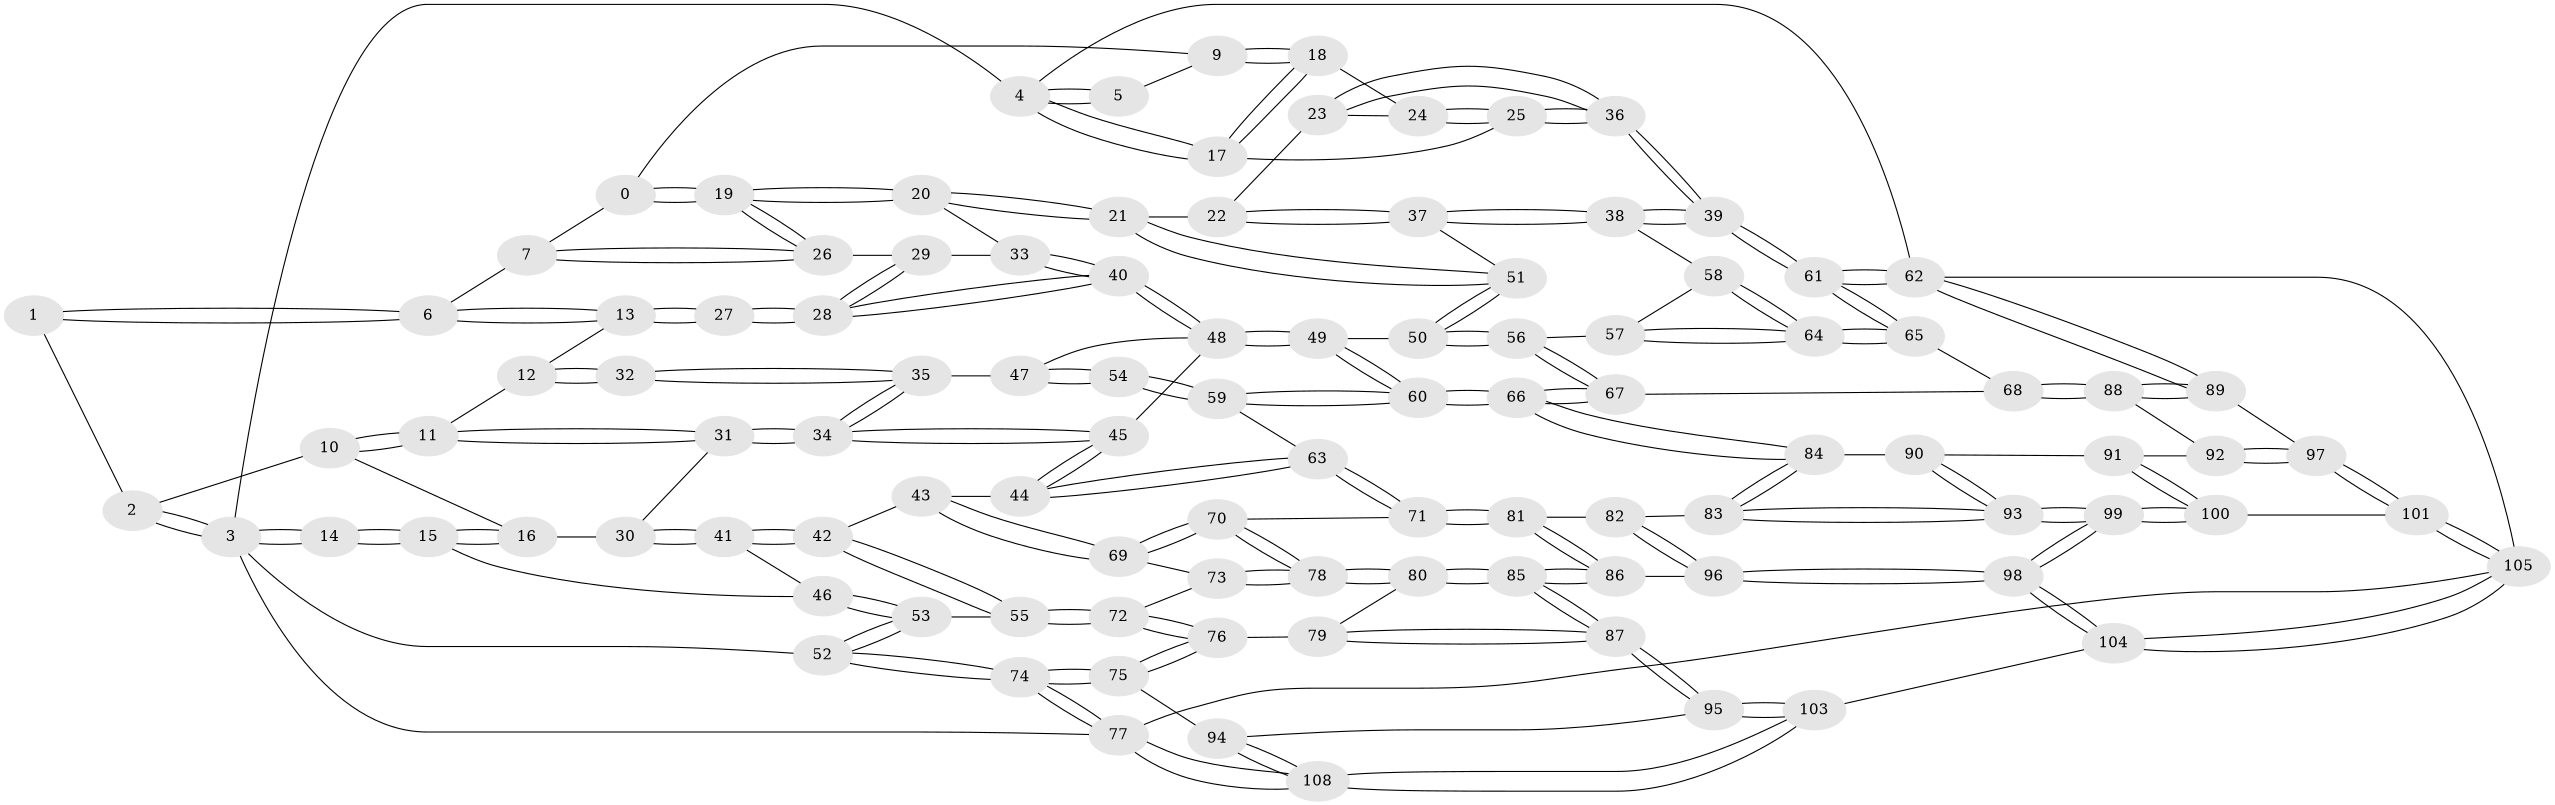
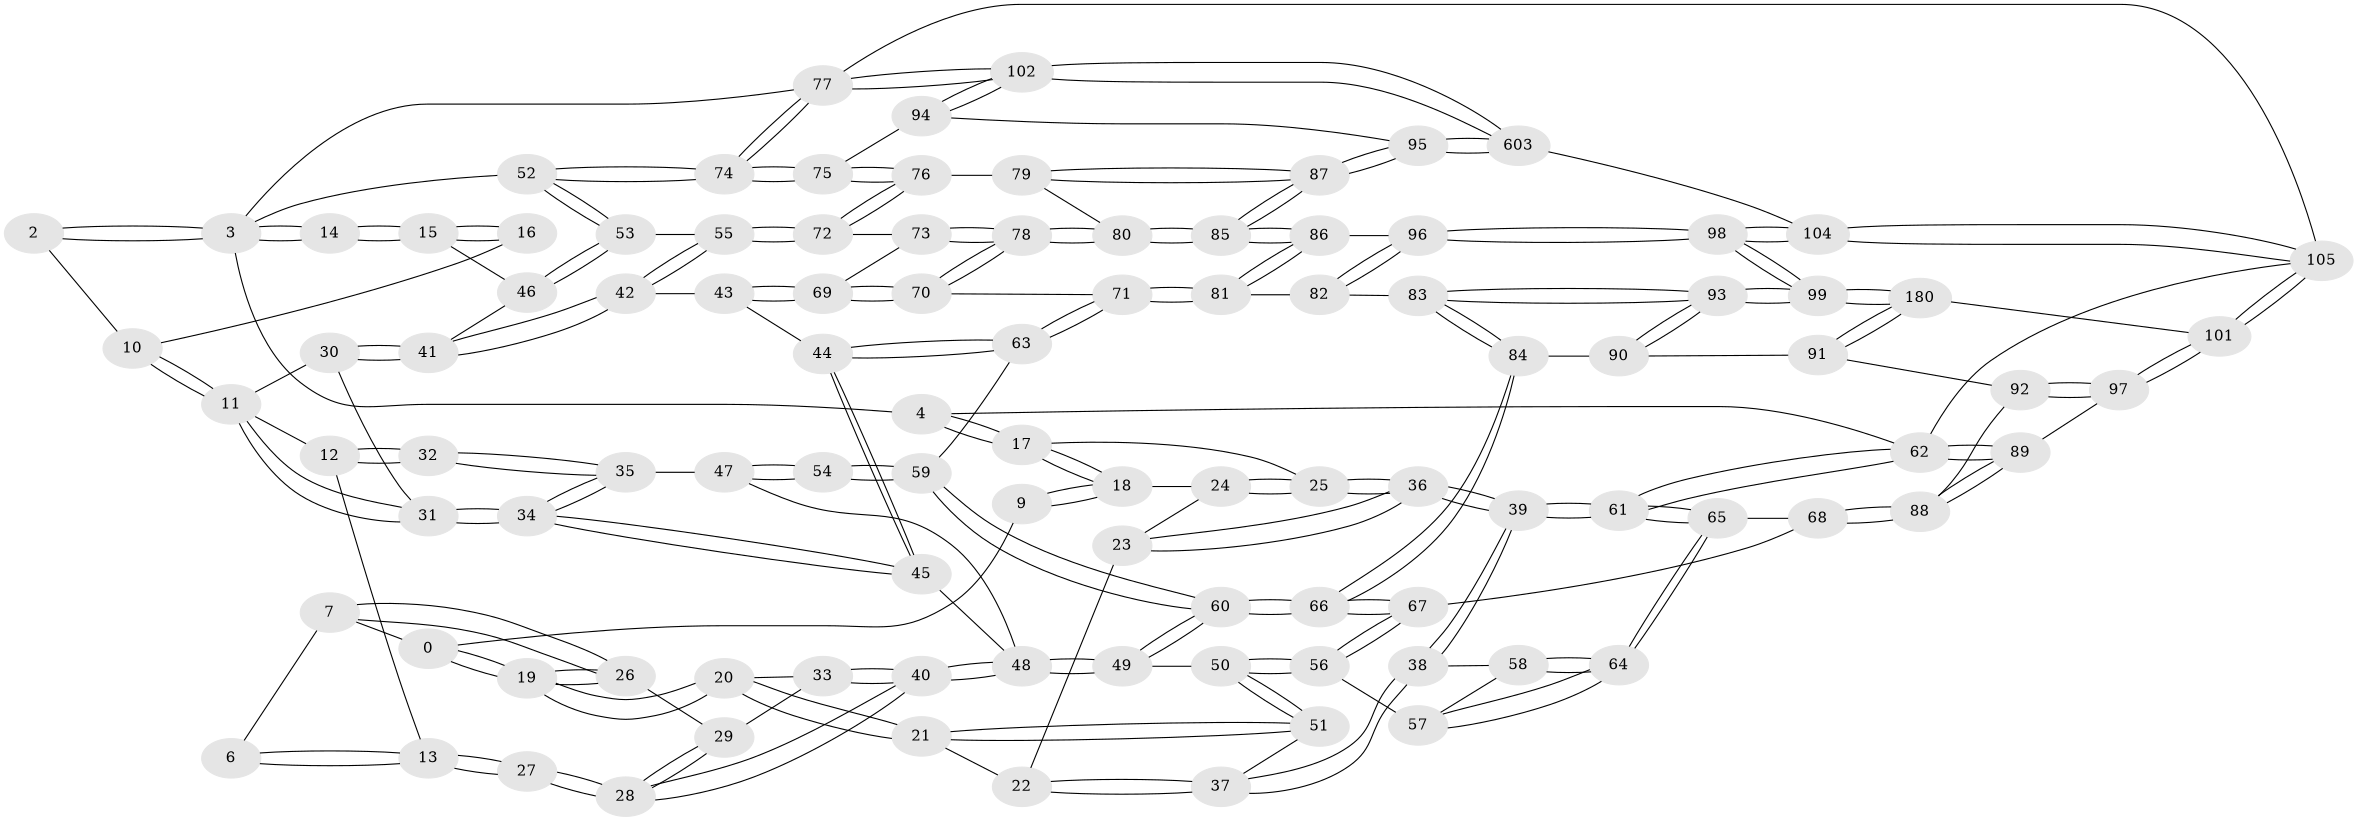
(1119, 96) -> none
(34, 316) -> none
(2216, 515) -> (1920, 298)
(577, 537) -> (281, 379)
(1814, 710) -> (1519, 146)
(1318, 781) -> (1022, 72)
